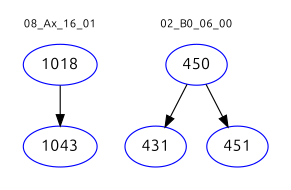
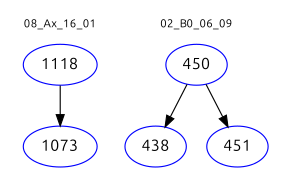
(197, 24) -> (197, 24)
(60, 65) -> (60, 65)
(60, 147) -> (60, 147)
(156, 147) -> (156, 147)
